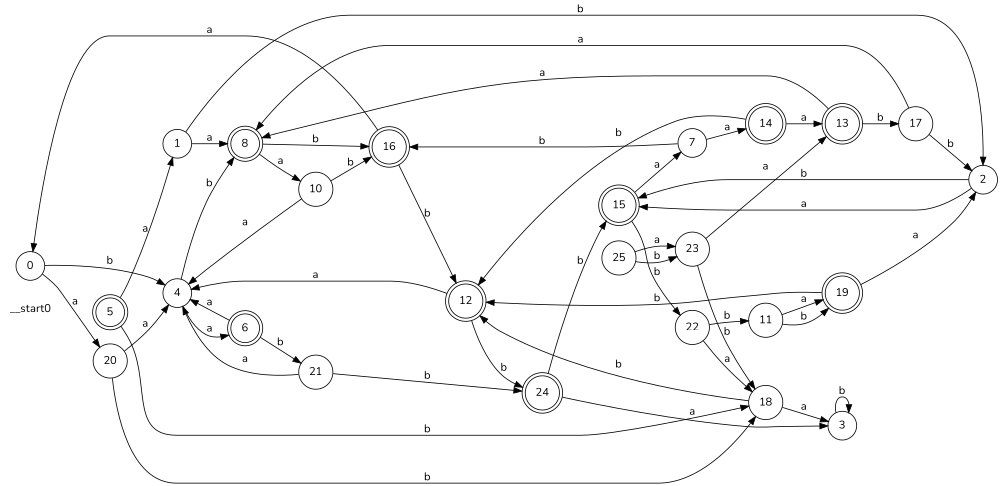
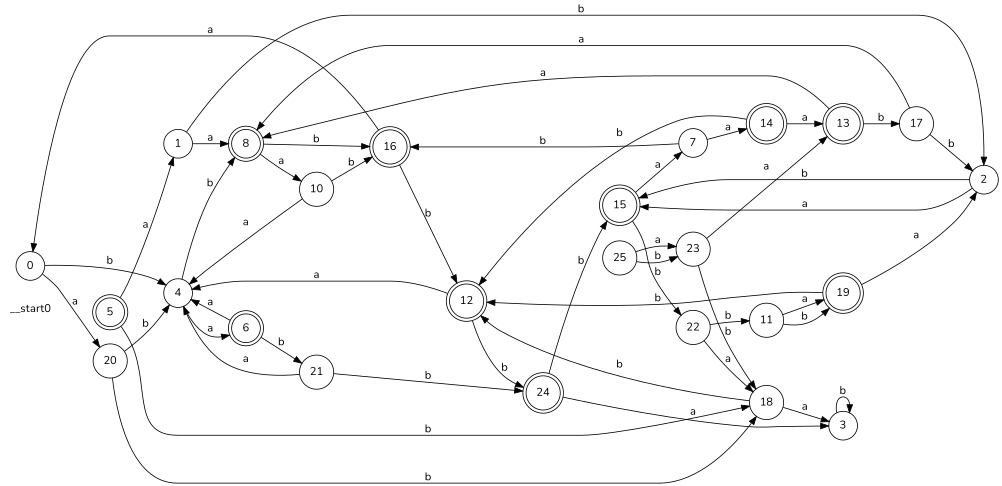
(145, 324) -> (146, 324)
